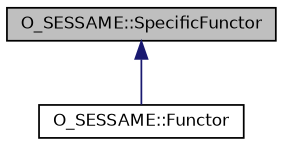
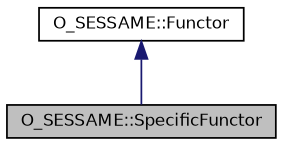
(141, 82) -> (141, 82)
